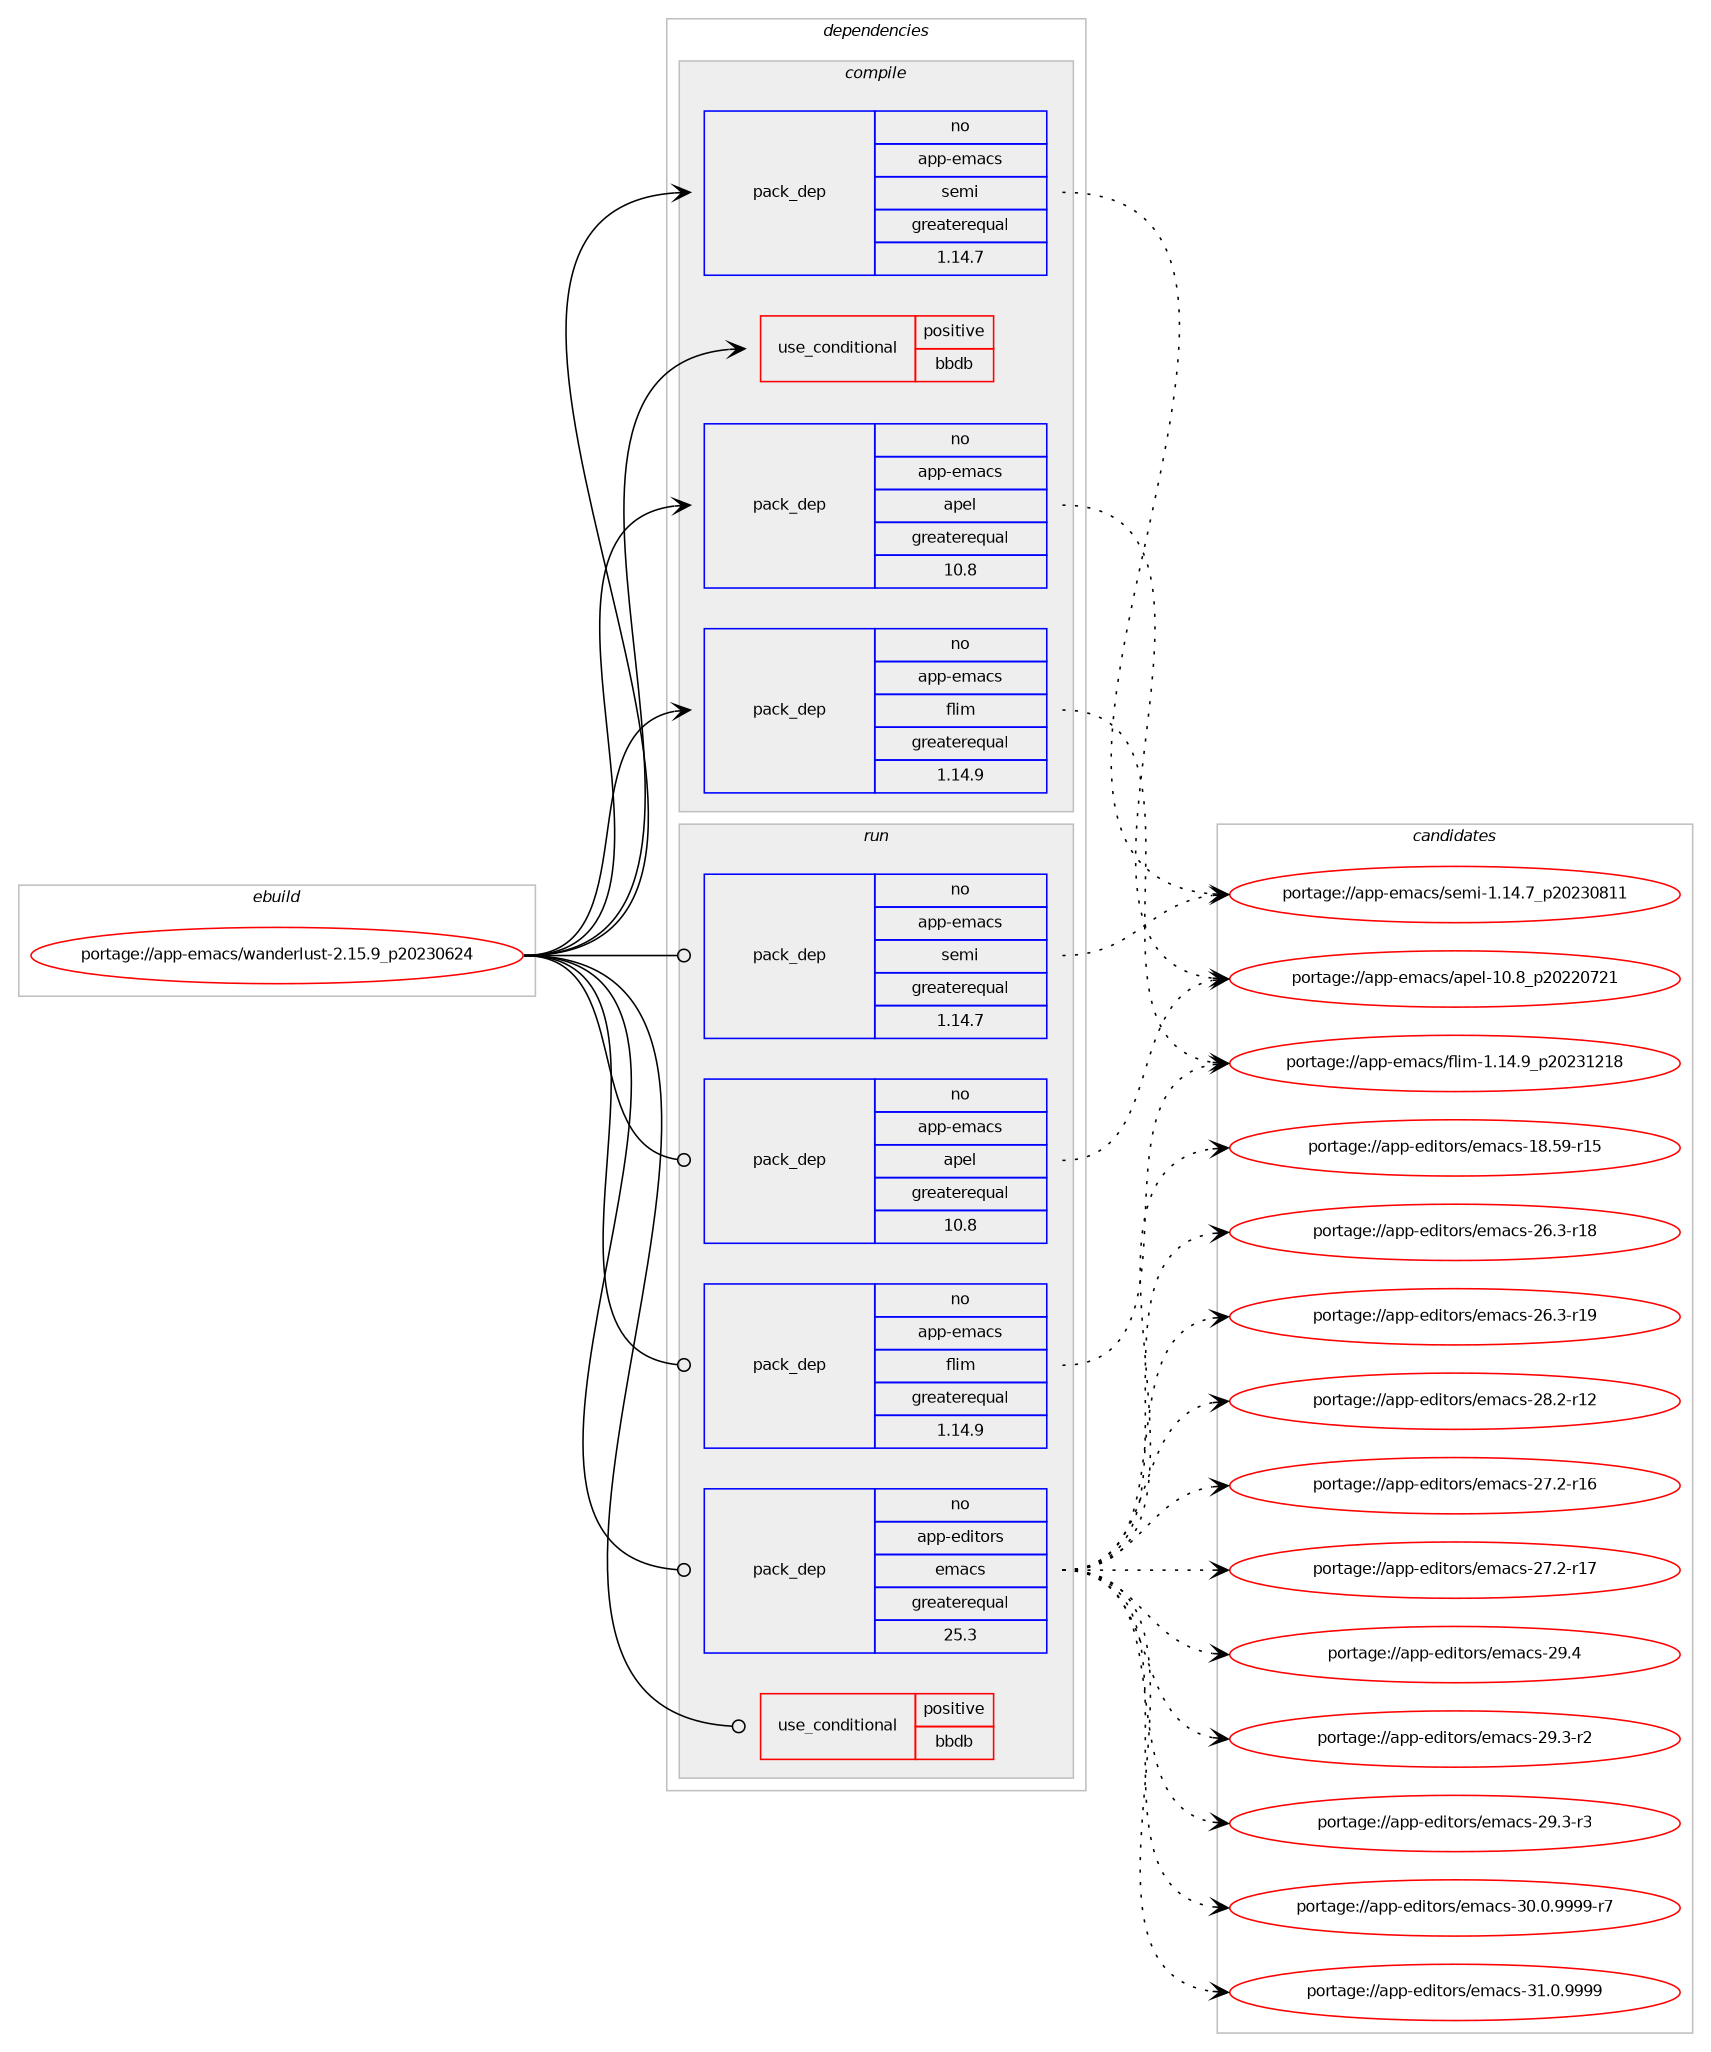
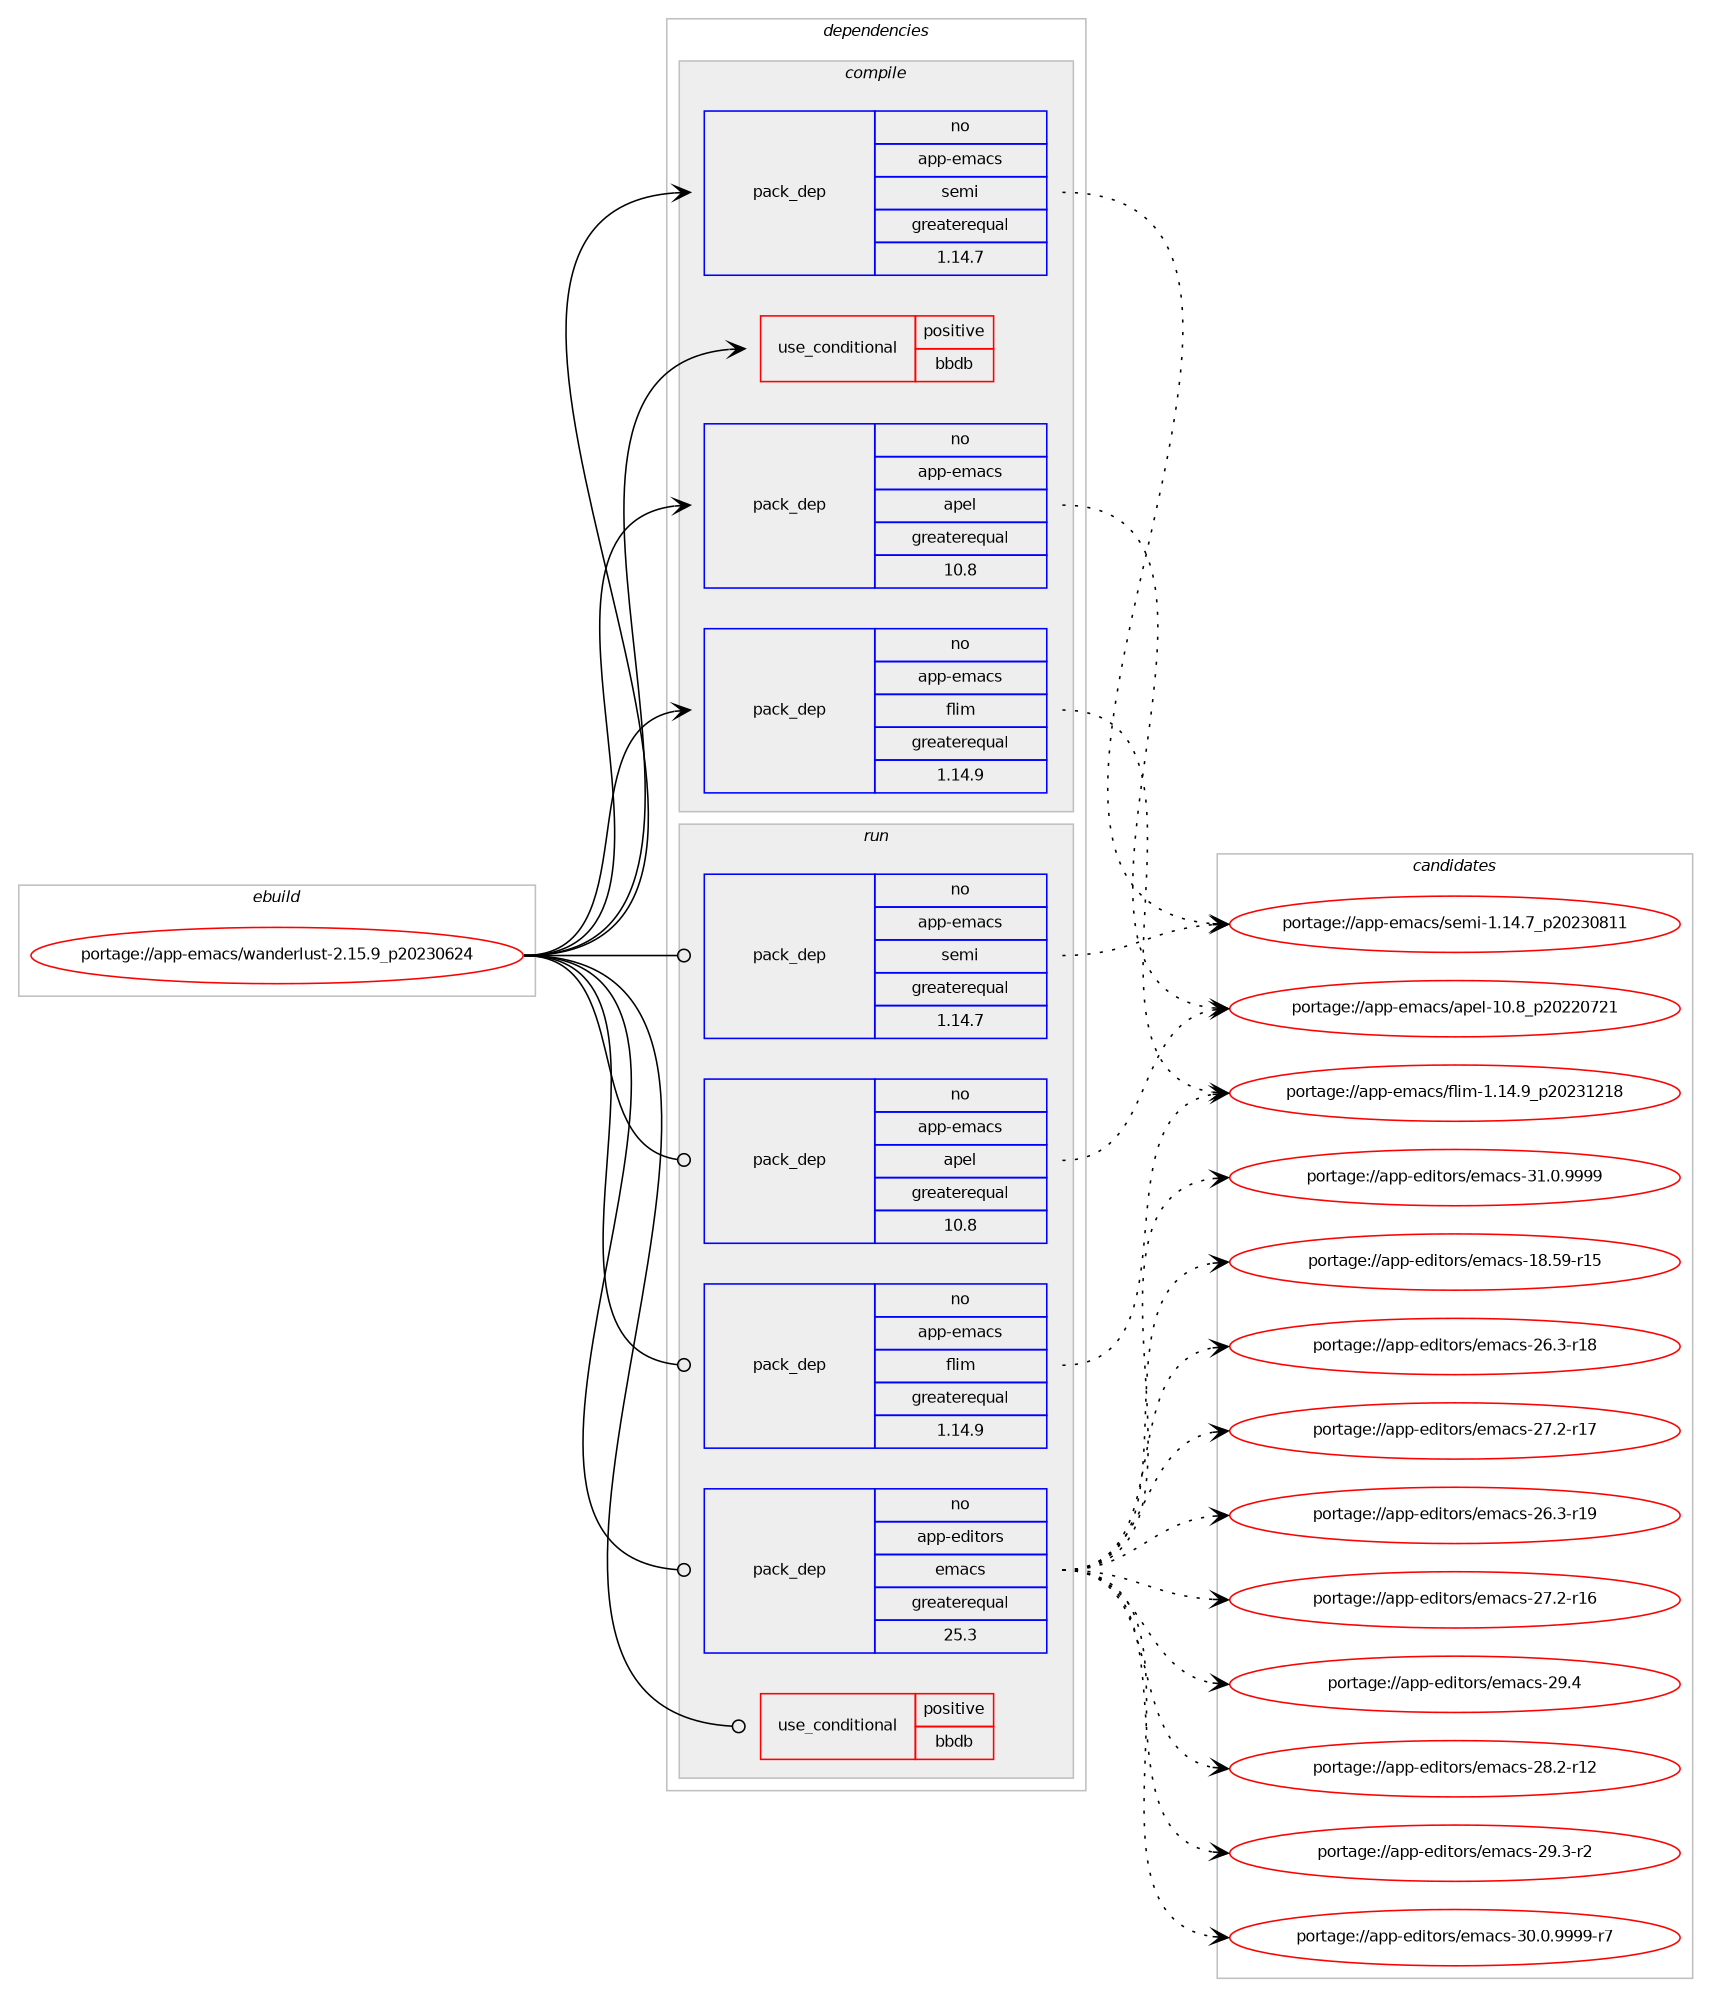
(1455, 1823) -> none
